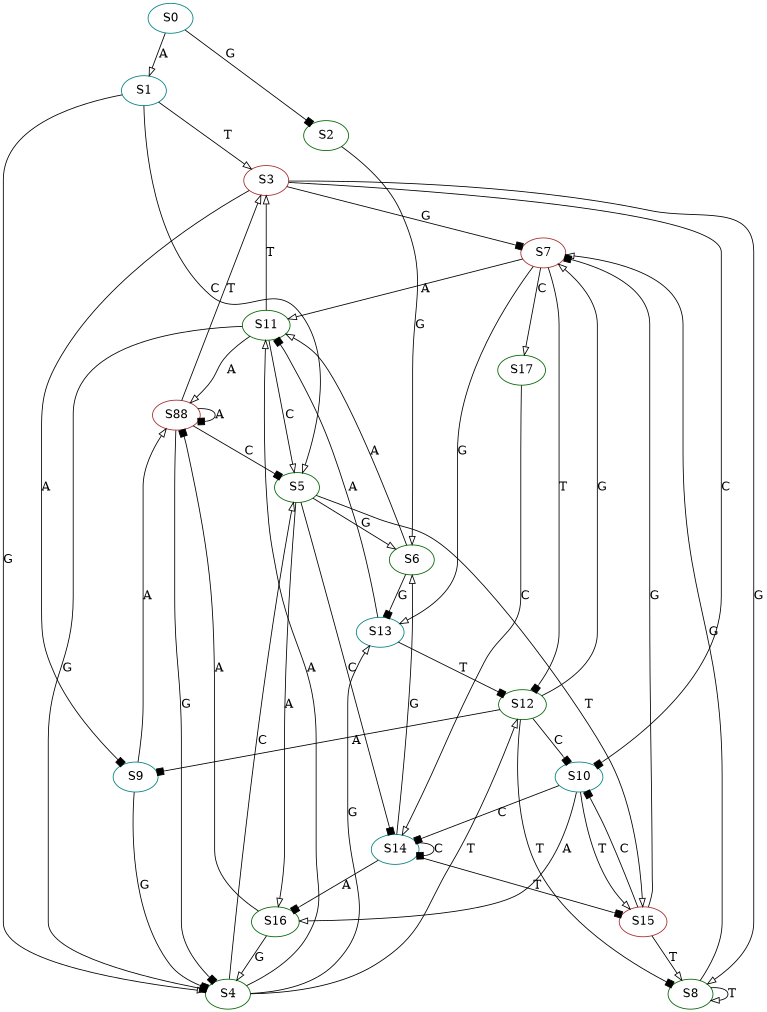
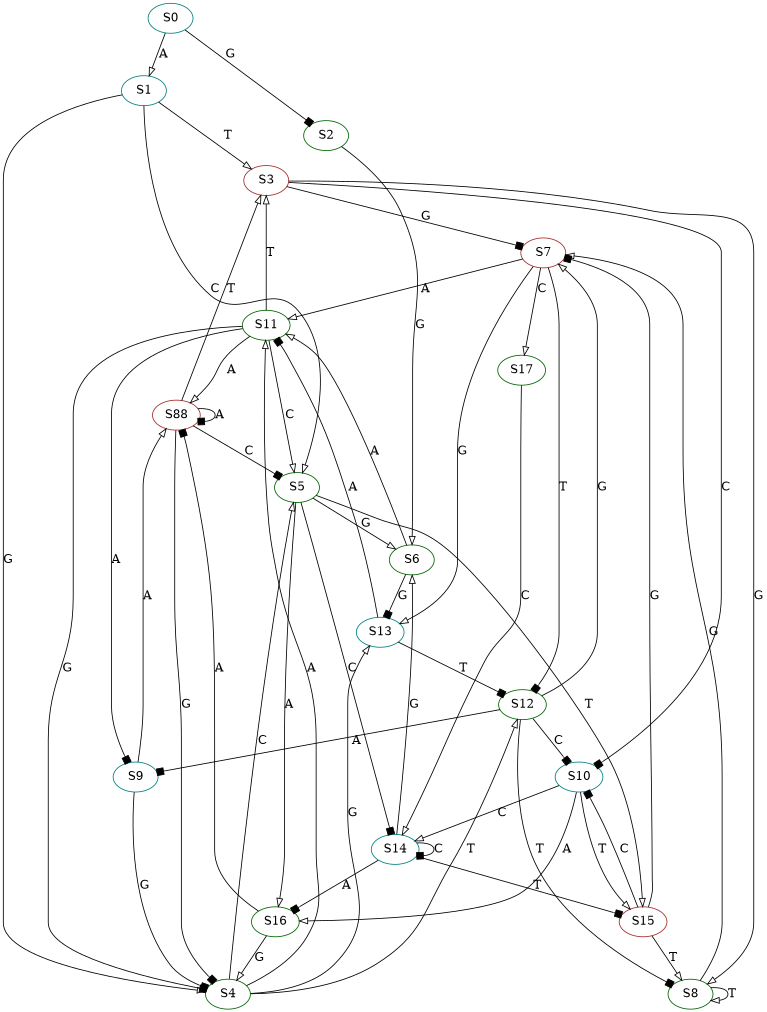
(42, 440) -> (111, 501)
(491, 812) -> (491, 812)
